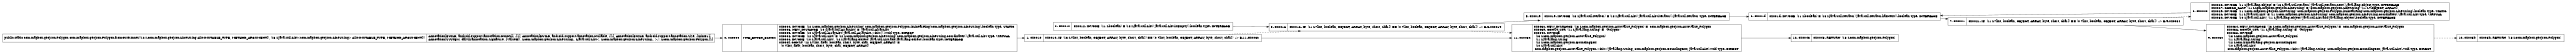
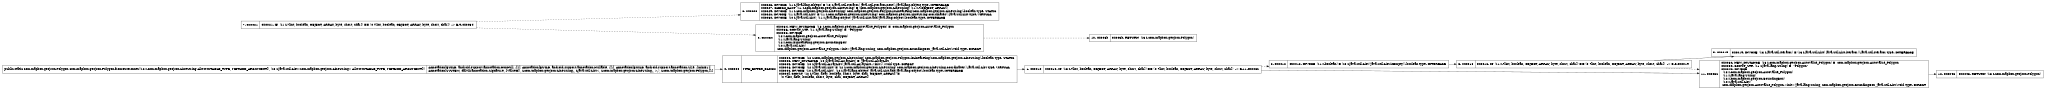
(1845, 17) -> none
(2164, 28) -> (615, 31)
(1264, 33) -> (1264, 66)
